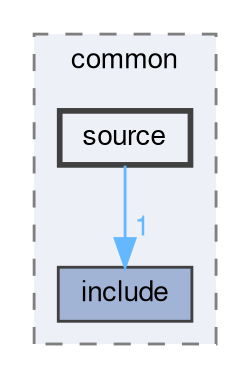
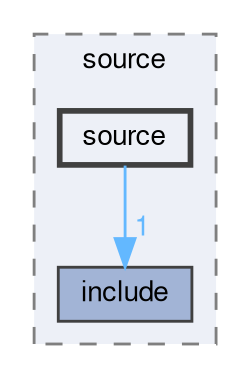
(125, 61) -> (125, 61)
